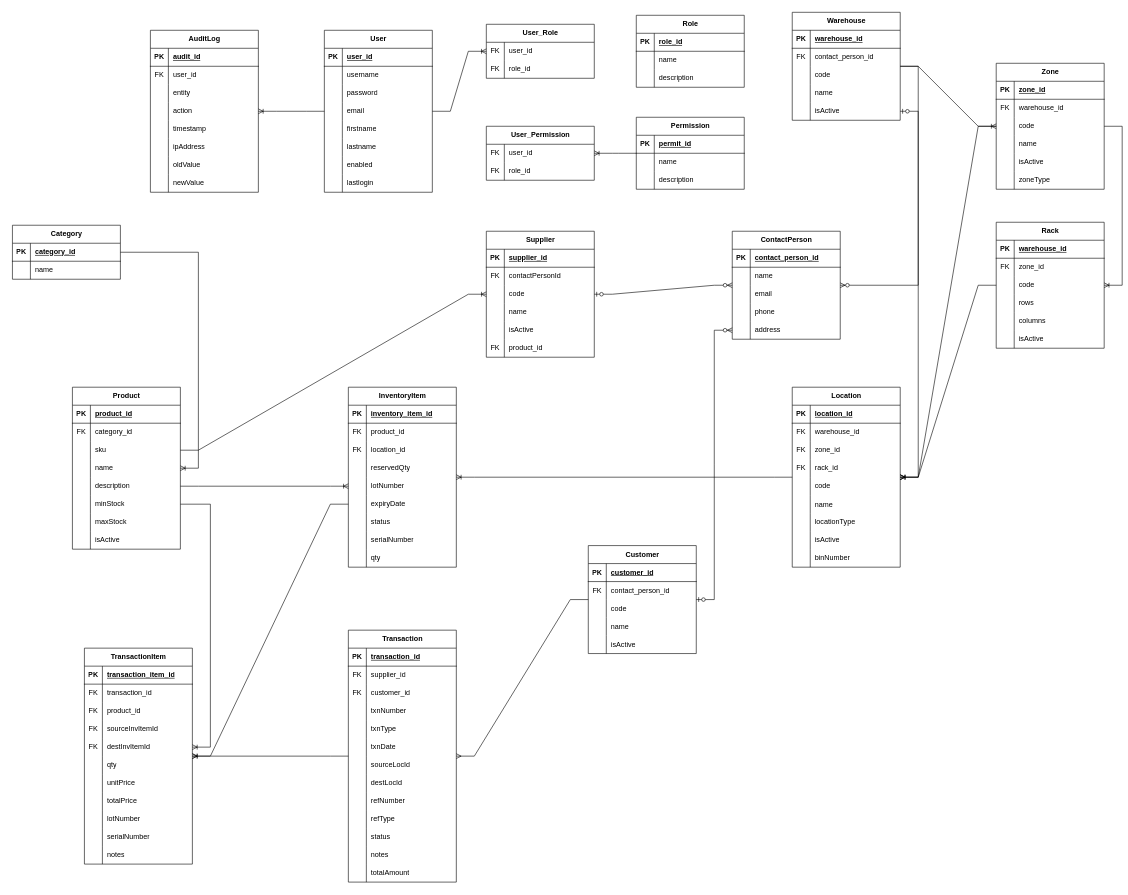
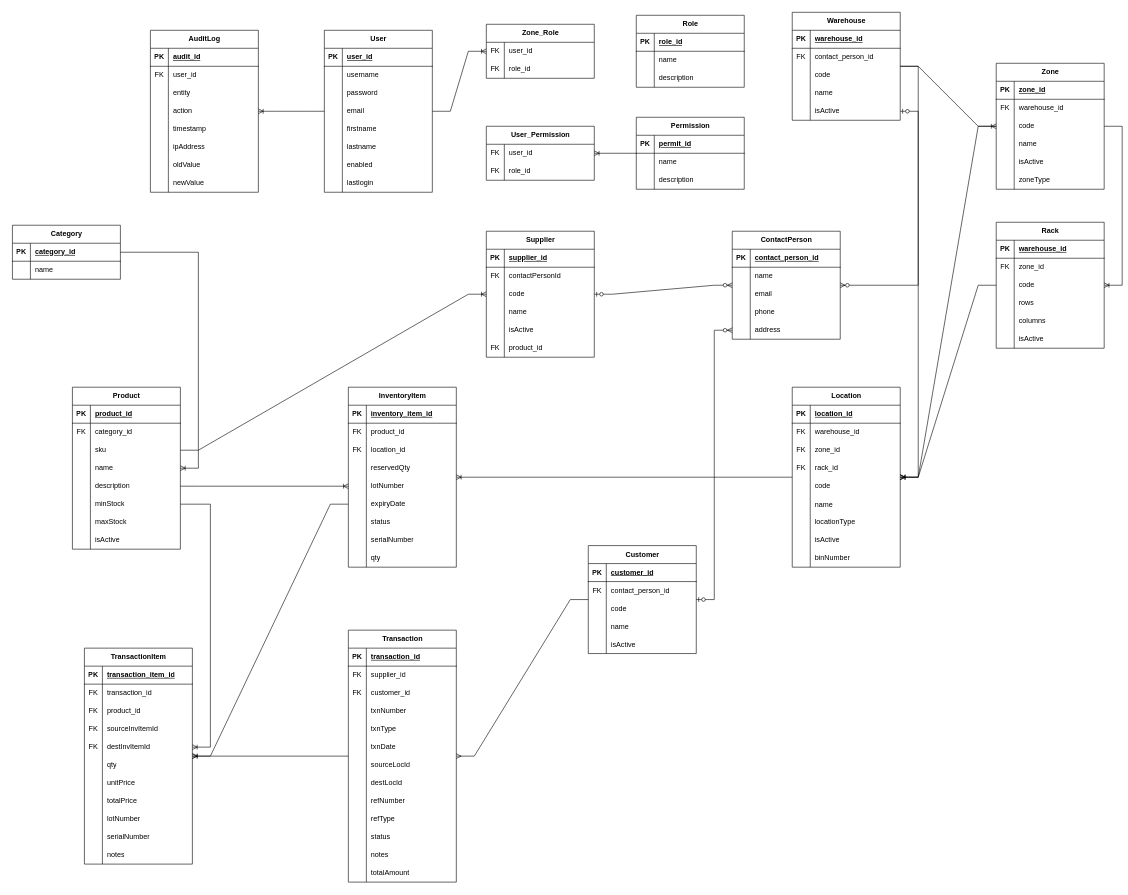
(541, 33) -> (541, 33)
